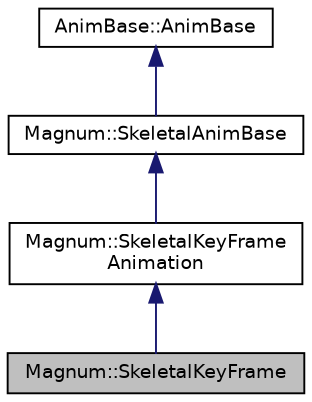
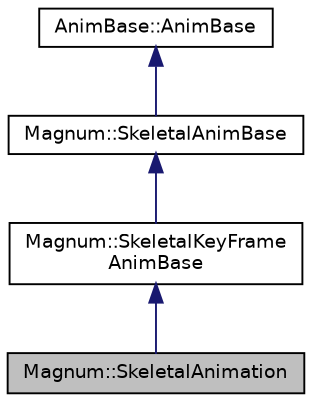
(156, 254) -> (156, 254)
(156, 373) -> (156, 373)
